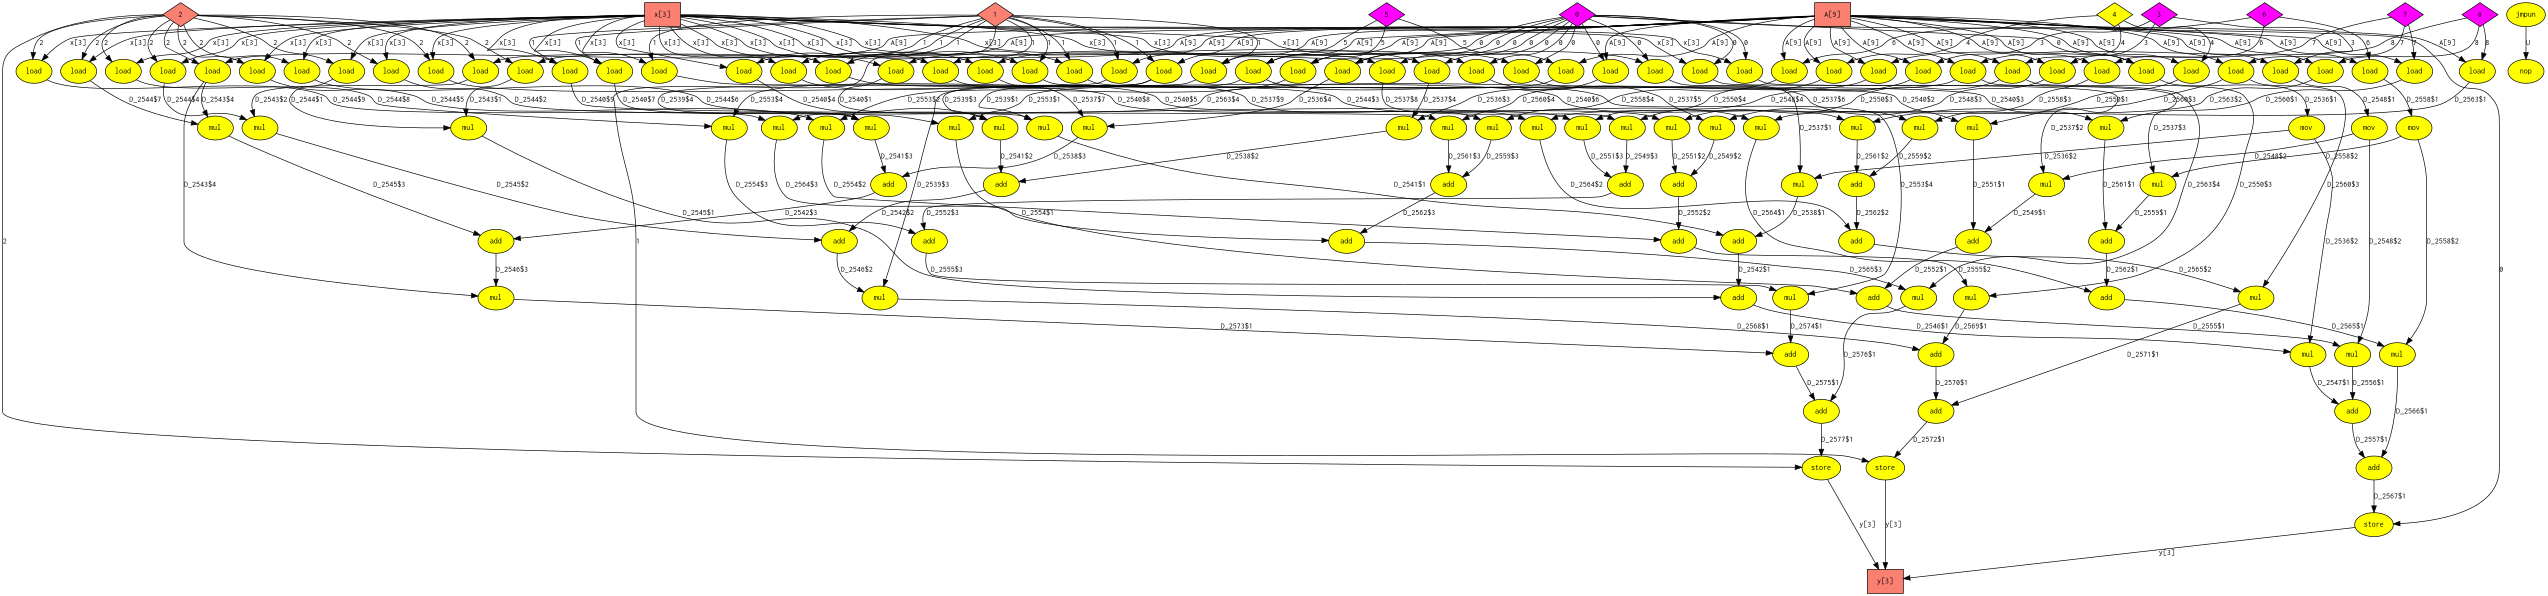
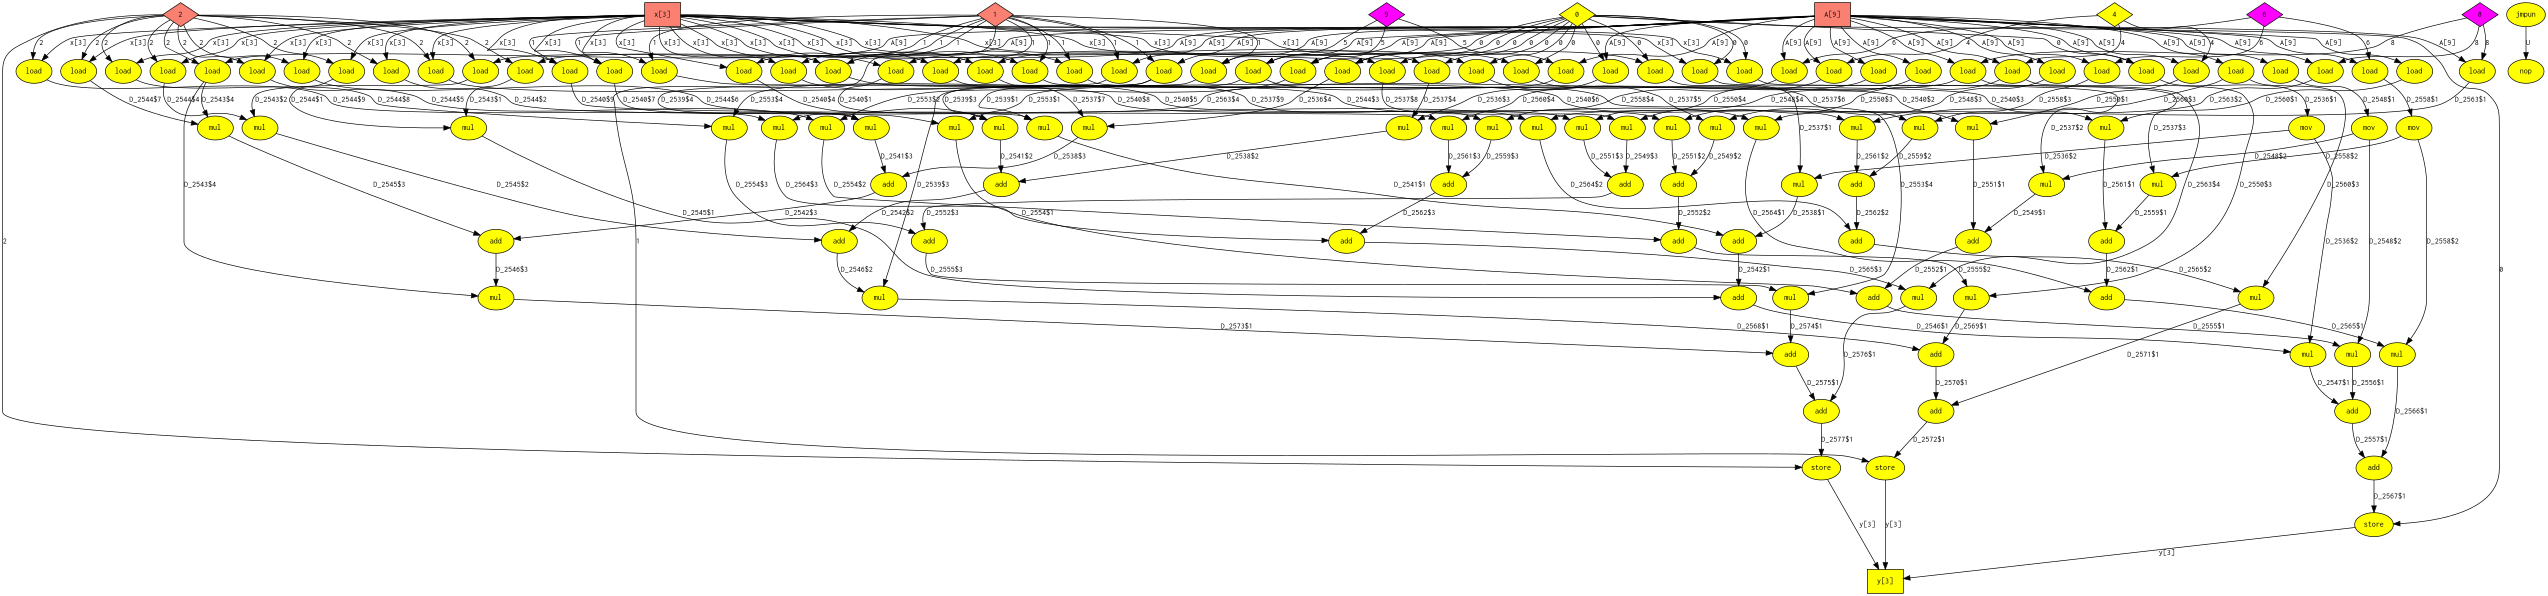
(1387, 15) -> (1387, 15)
(1577, 15) -> (1577, 15)
(2159, 15) -> none
(2405, 15) -> none
(1885, 581) -> (1885, 581)
